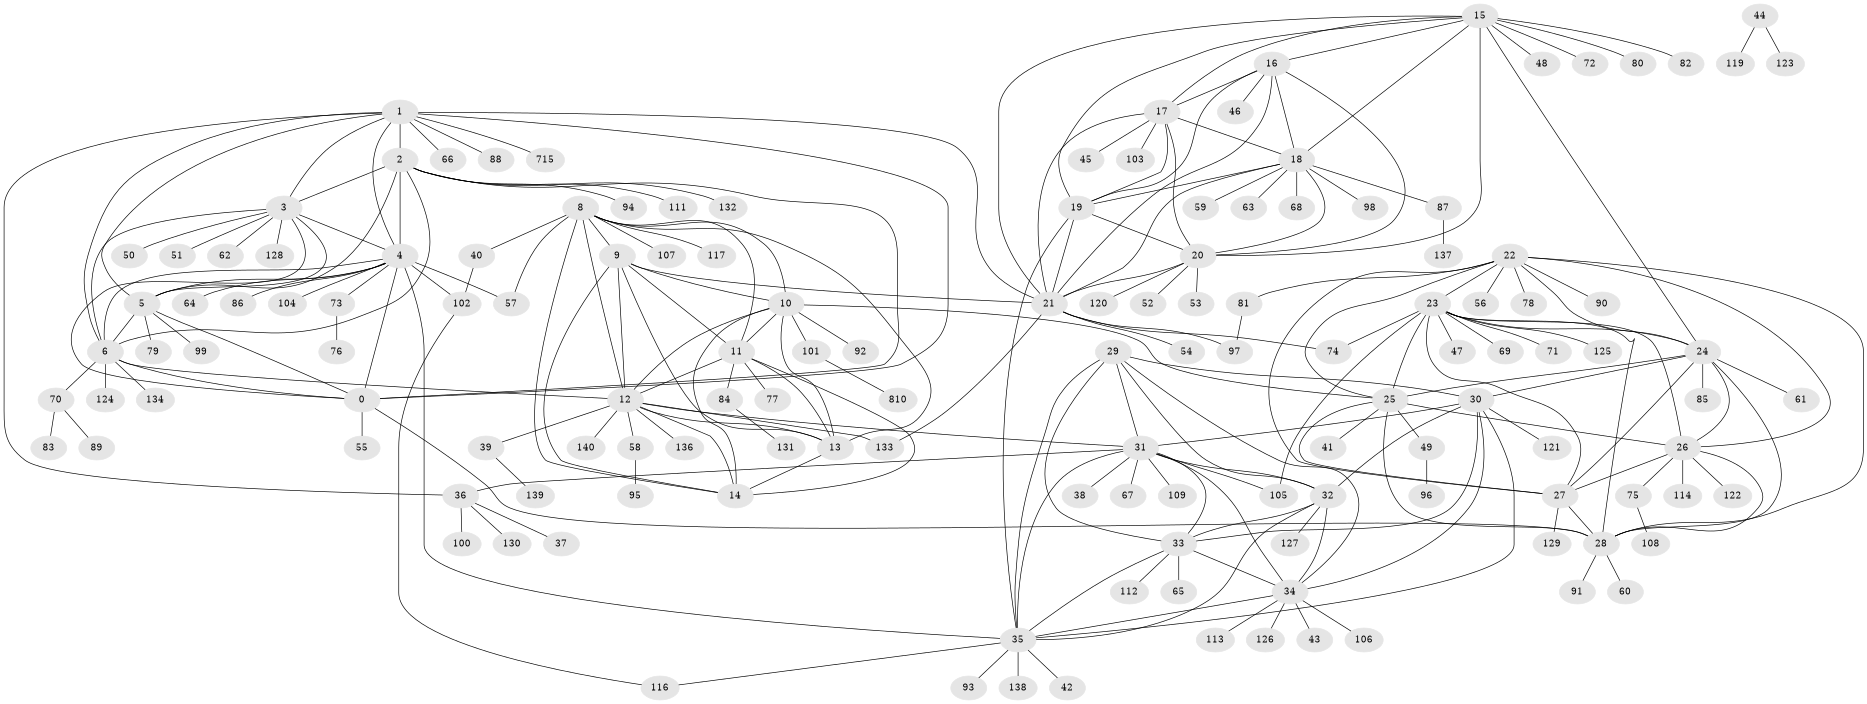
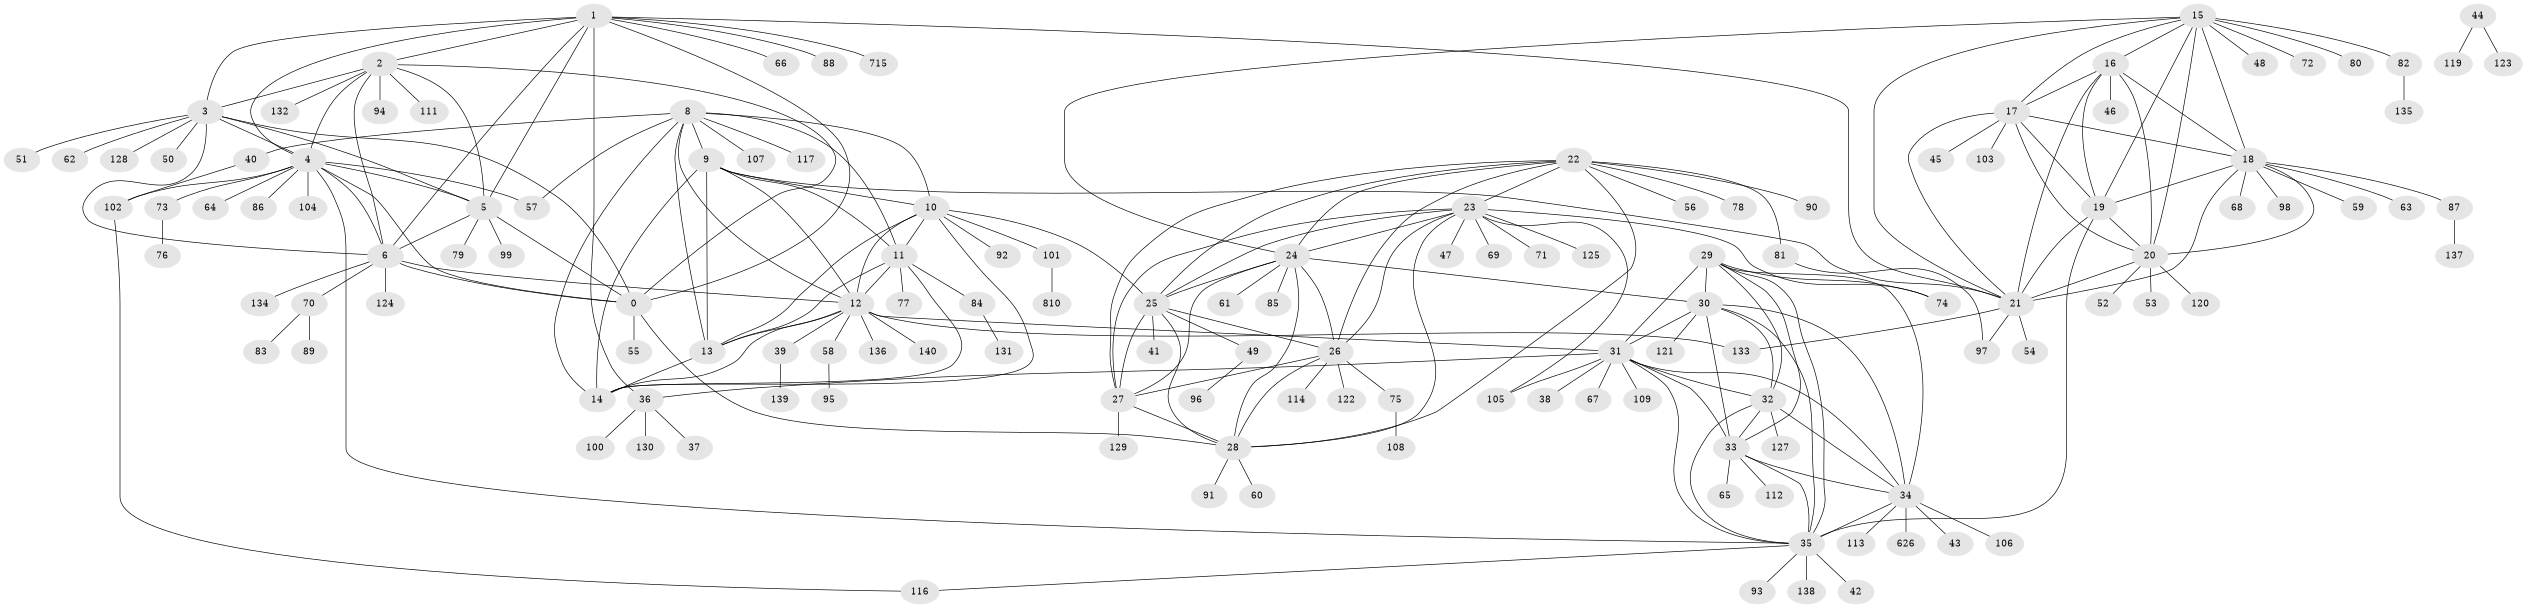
none -> (2404, 112)
(1208, 335) -> (1825, 280)
(1265, 640) -> (1906, 544)
